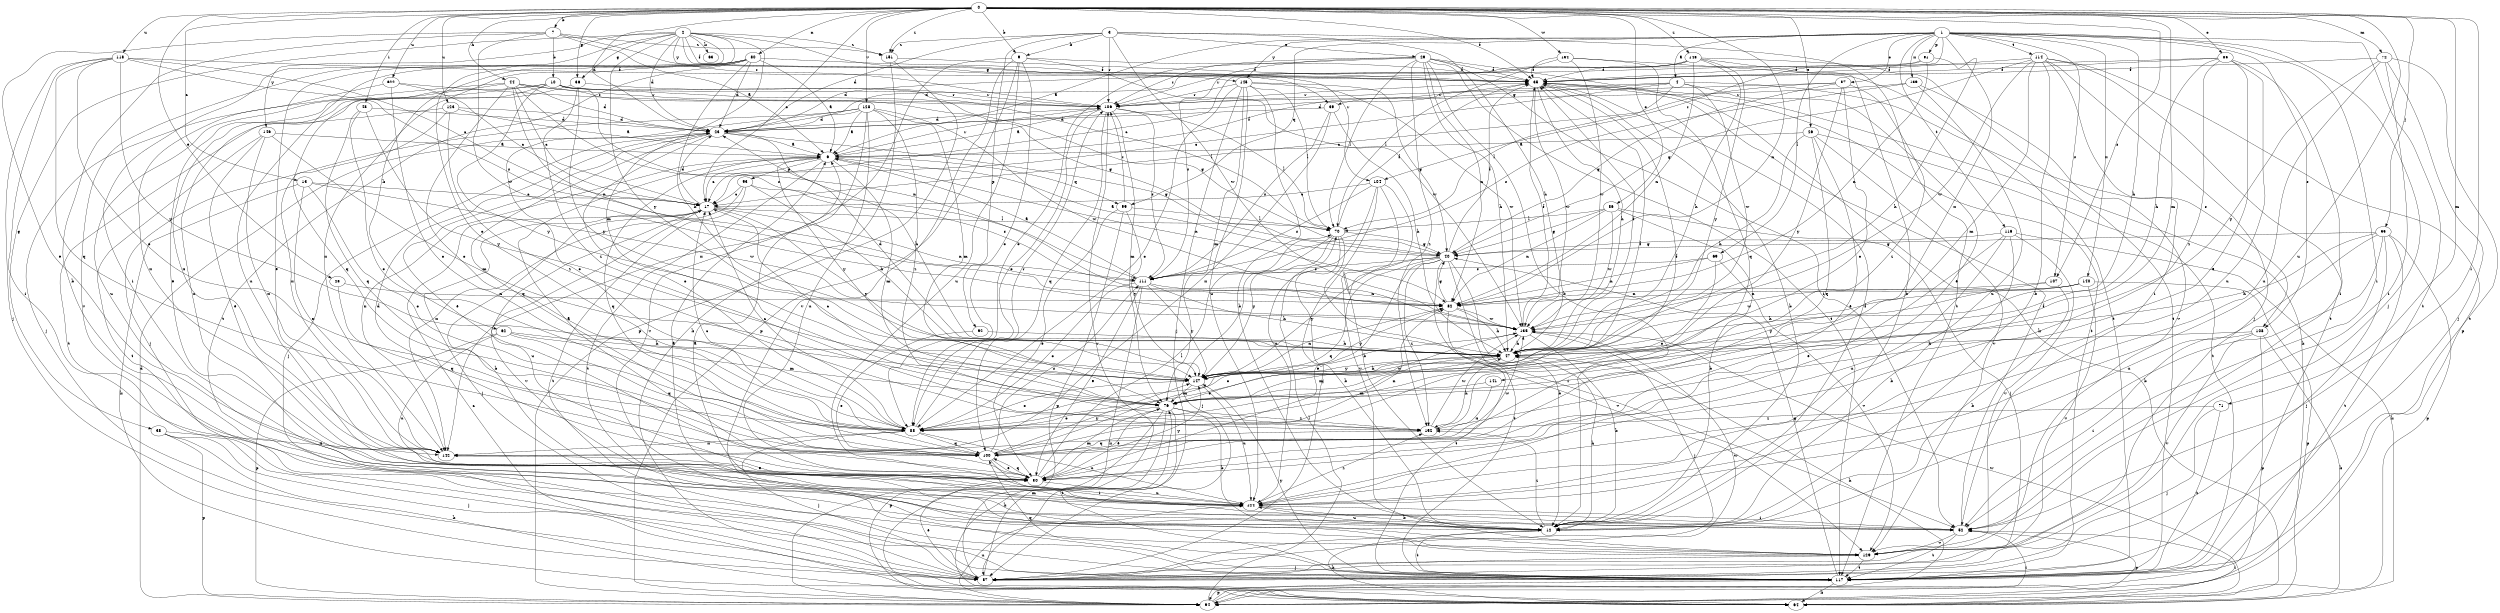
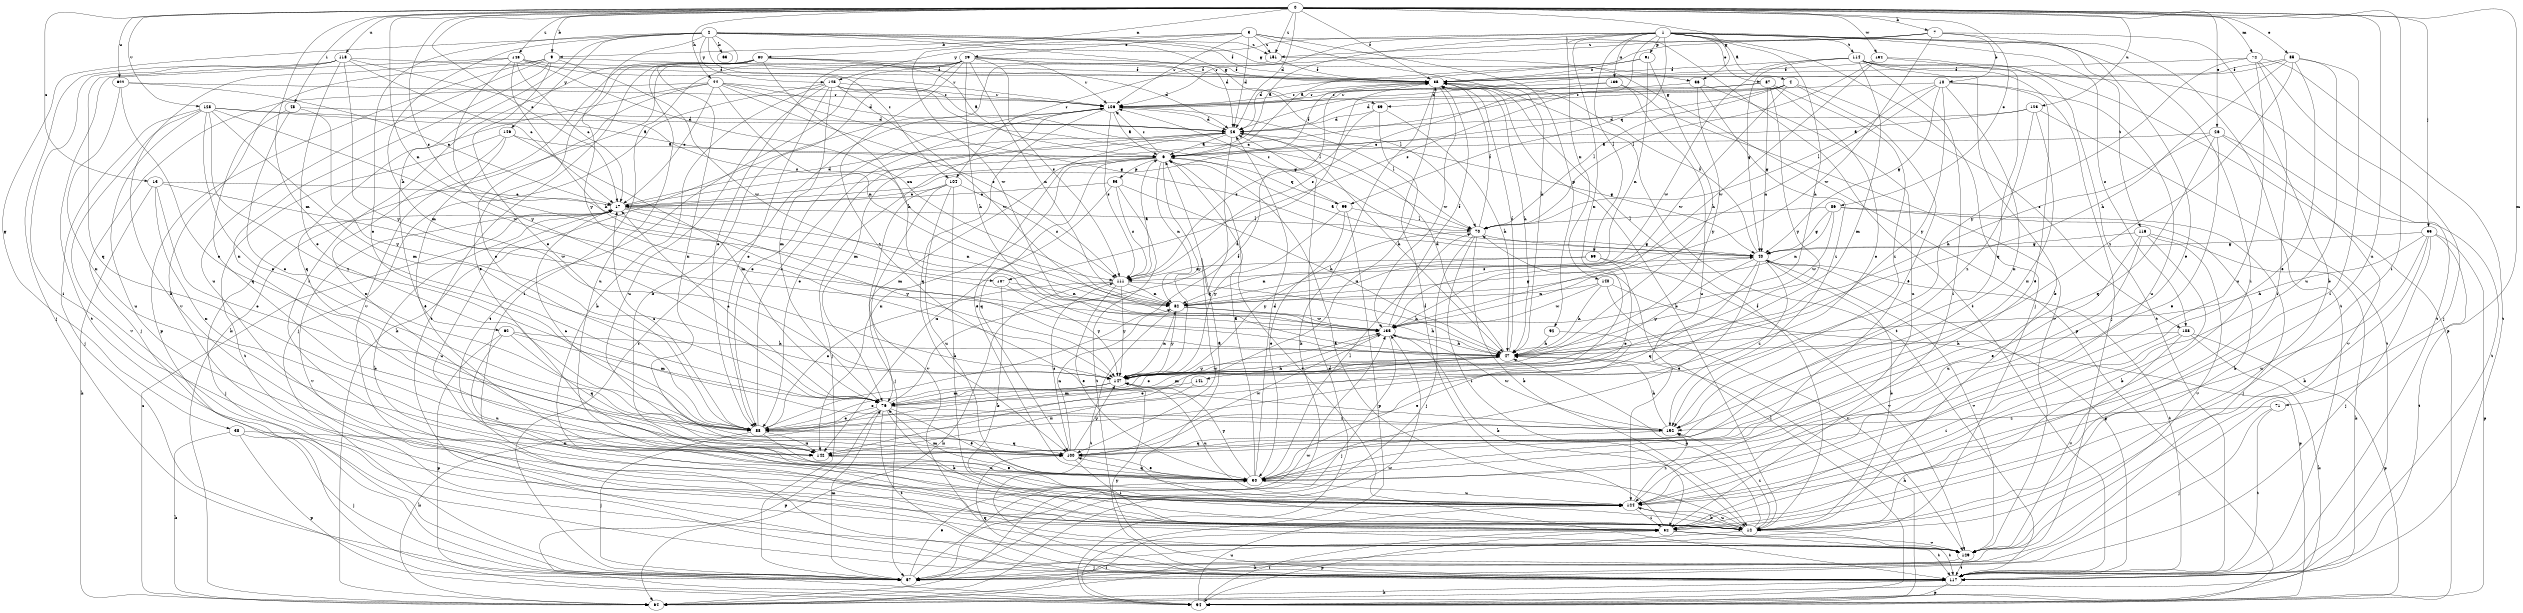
(337, 282) -> none
